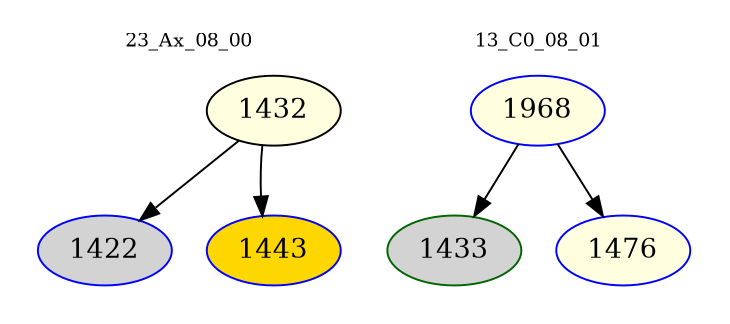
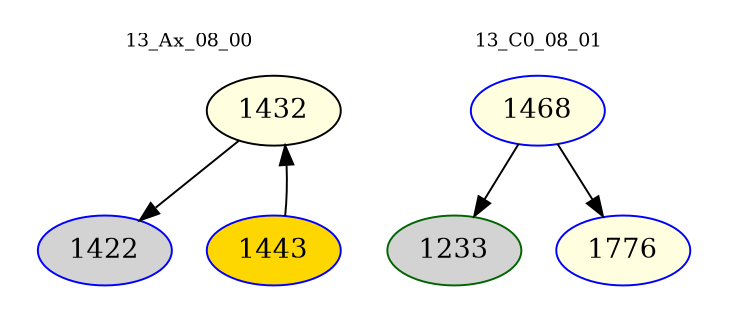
(189, 42) -> (189, 42)
(538, 111) -> (538, 111)
(261, 171) -> (287, 191)
(454, 250) -> (454, 250)
(623, 250) -> (623, 250)
